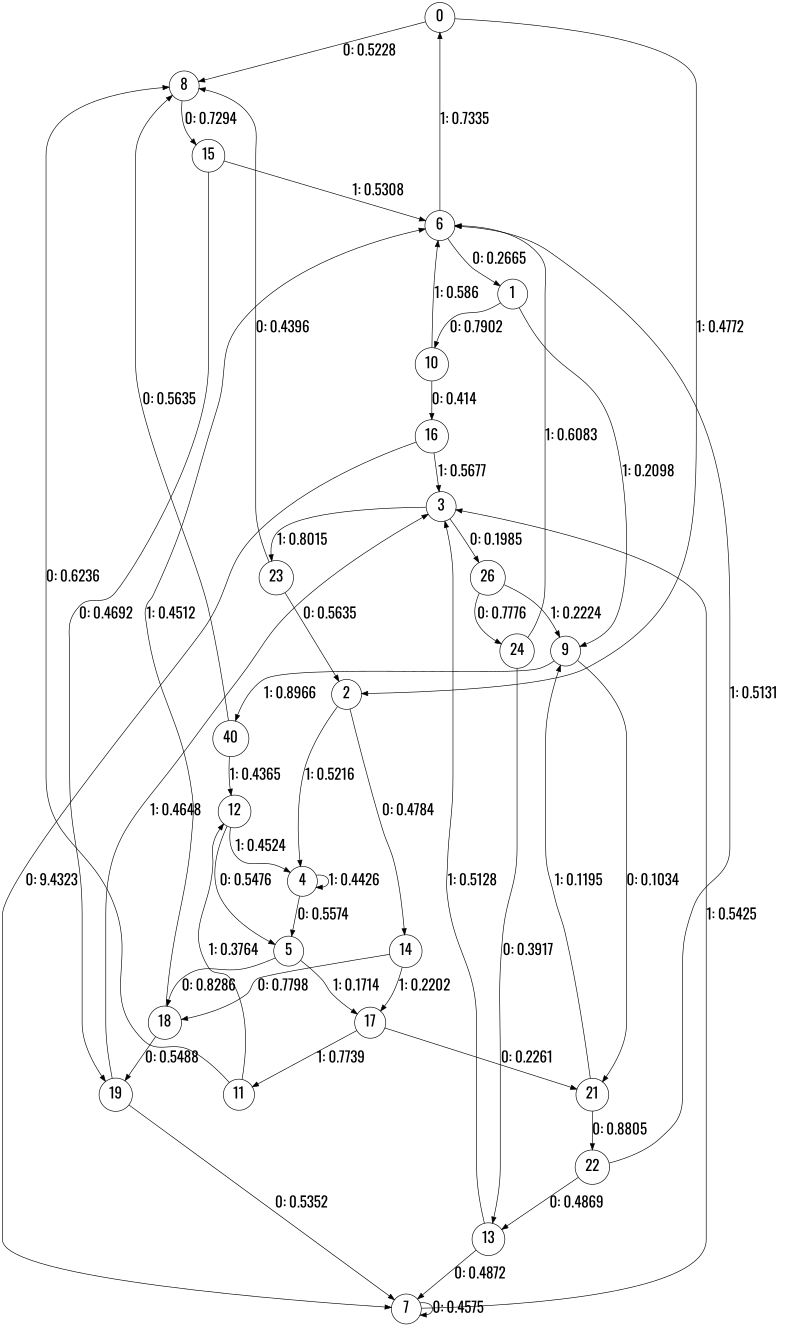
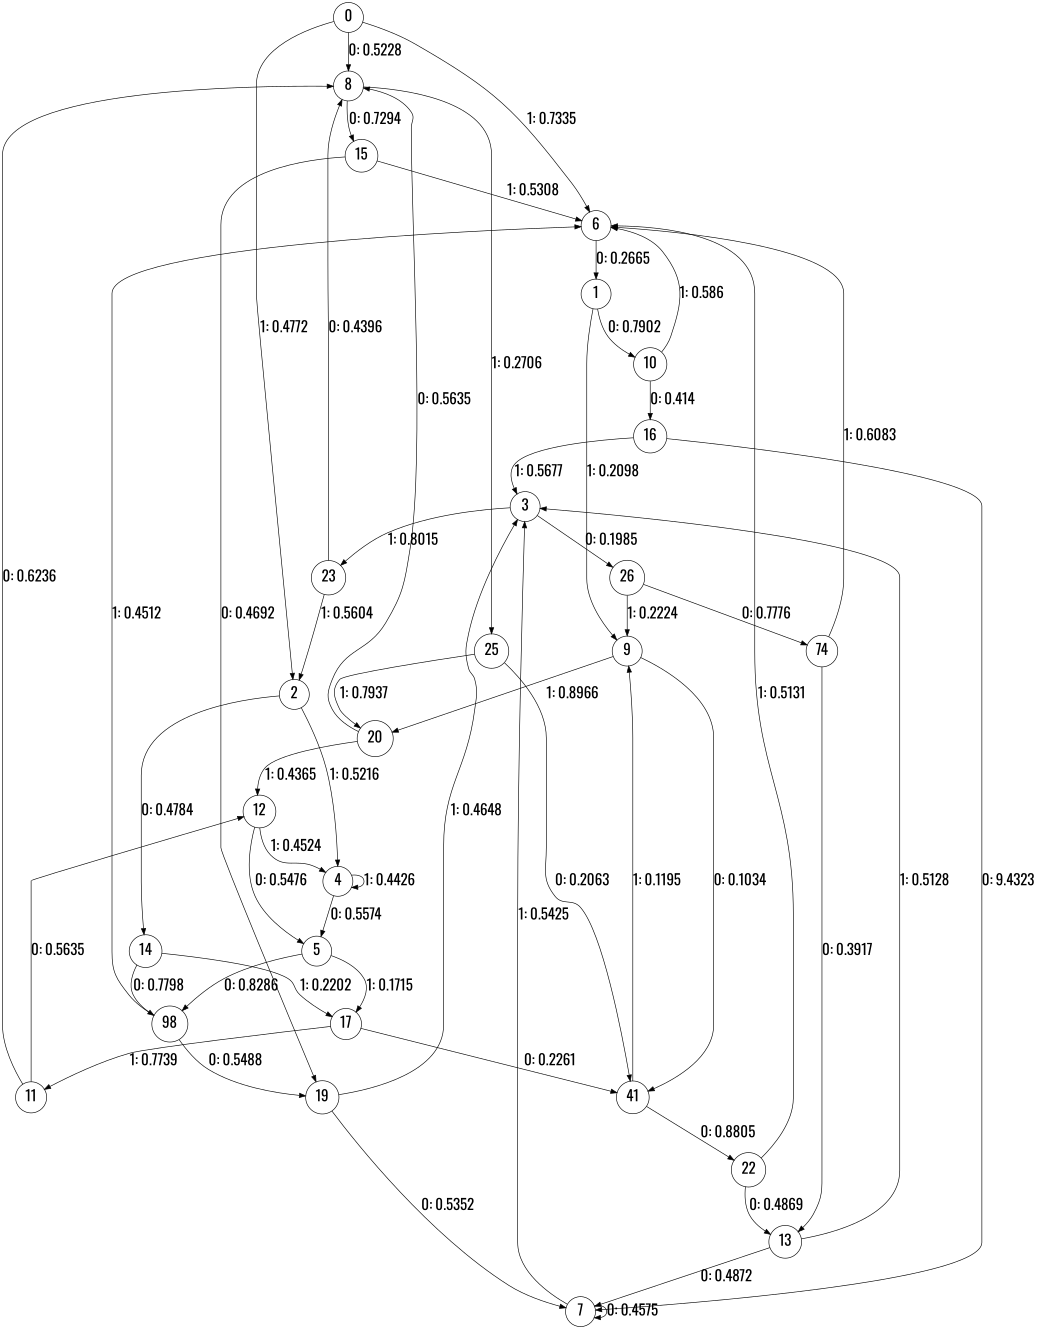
(440, 125) -> (491, 94)
(335, 615) -> (352, 615)
none -> (492, 651)
(517, 651) -> (822, 651)
(231, 739) -> (375, 739)
(238, 951) -> (63, 951)
(361, 987) -> (395, 987)
(165, 1023) -> (170, 1024)
(592, 1095) -> (633, 1097)
